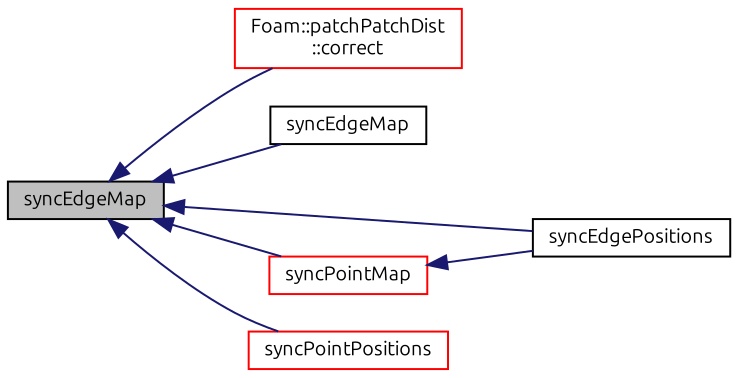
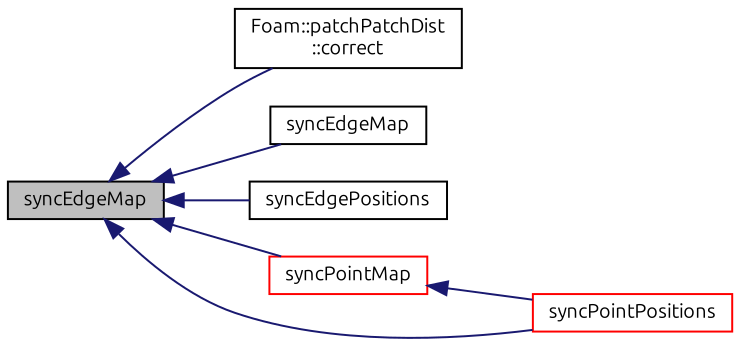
(348, 38) -> (348, 38)
(490, 257) -> (490, 294)
